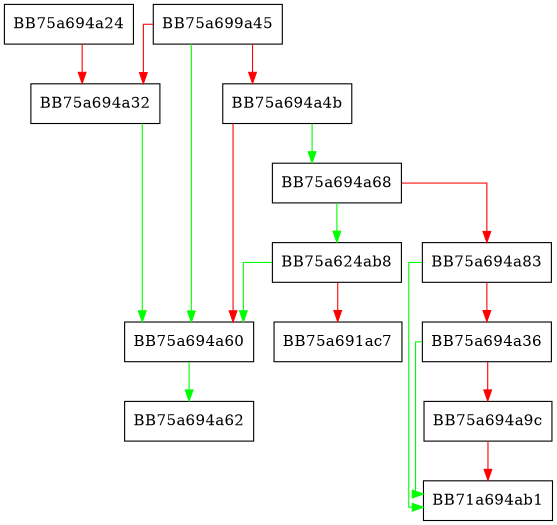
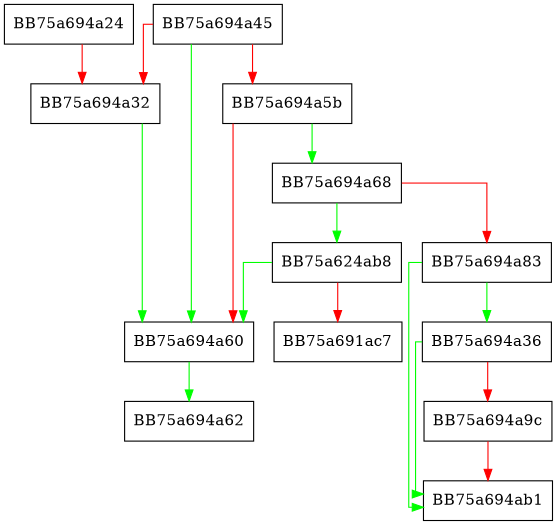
(218, 24) -> (218, 24)
(287, 104) -> (287, 104)
(487, 297) -> (487, 297)
(488, 501) -> (488, 501)
